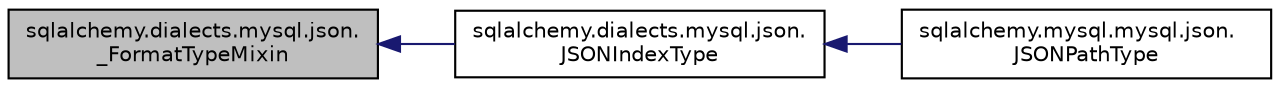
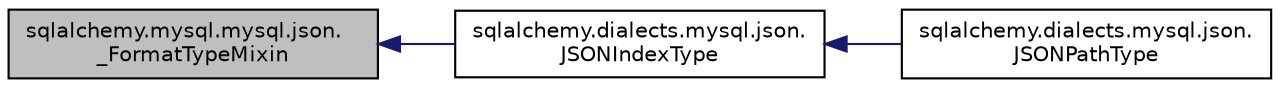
(193, 44) -> (193, 44)
(1086, 44) -> (1086, 44)
